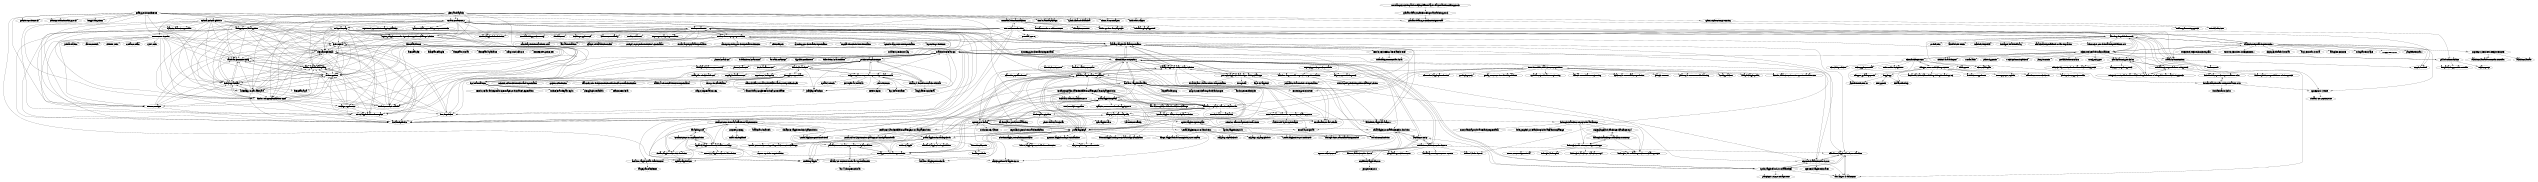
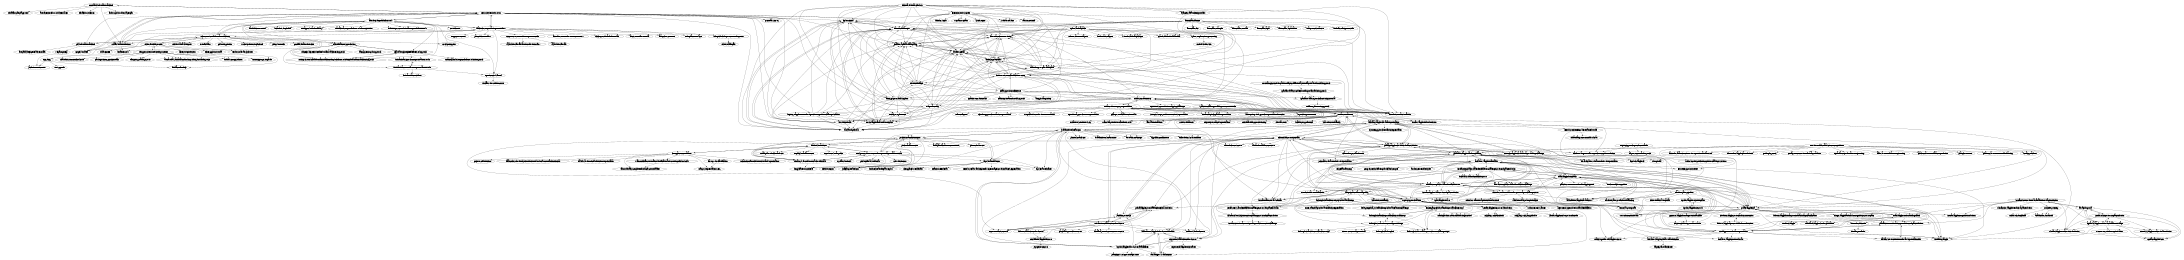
none -> (278, 15)
(2176, 48) -> (456, 32)
(325, 52) -> (902, 29)
(17, 53) -> (961, 87)
(1950, 64) -> (728, 40)
(171, 76) -> none
(1750, 76) -> none
(181, 86) -> (1188, 55)
(266, 87) -> (1273, 99)
(980, 122) -> (1411, 200)
(748, 126) -> (2048, 212)
(850, 169) -> none
